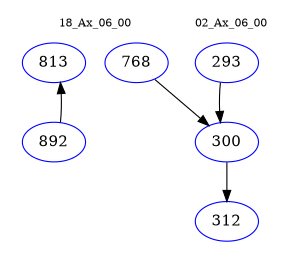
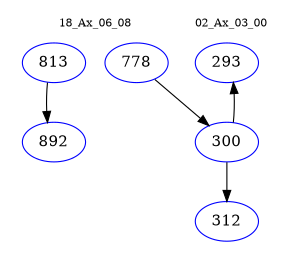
(95, 24) -> (95, 24)
(231, 24) -> (231, 24)
(137, 63) -> (137, 63)
(220, 97) -> (234, 108)
(61, 108) -> (47, 97)
